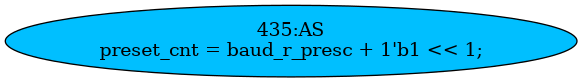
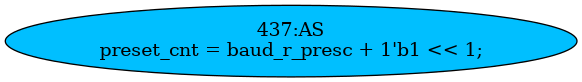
(291, 41) -> (291, 41)
